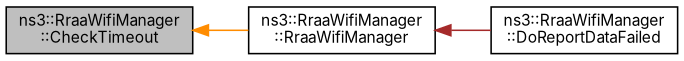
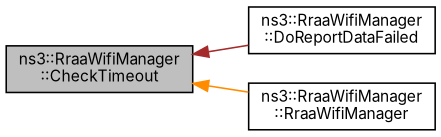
(471, 30) -> (228, 48)
